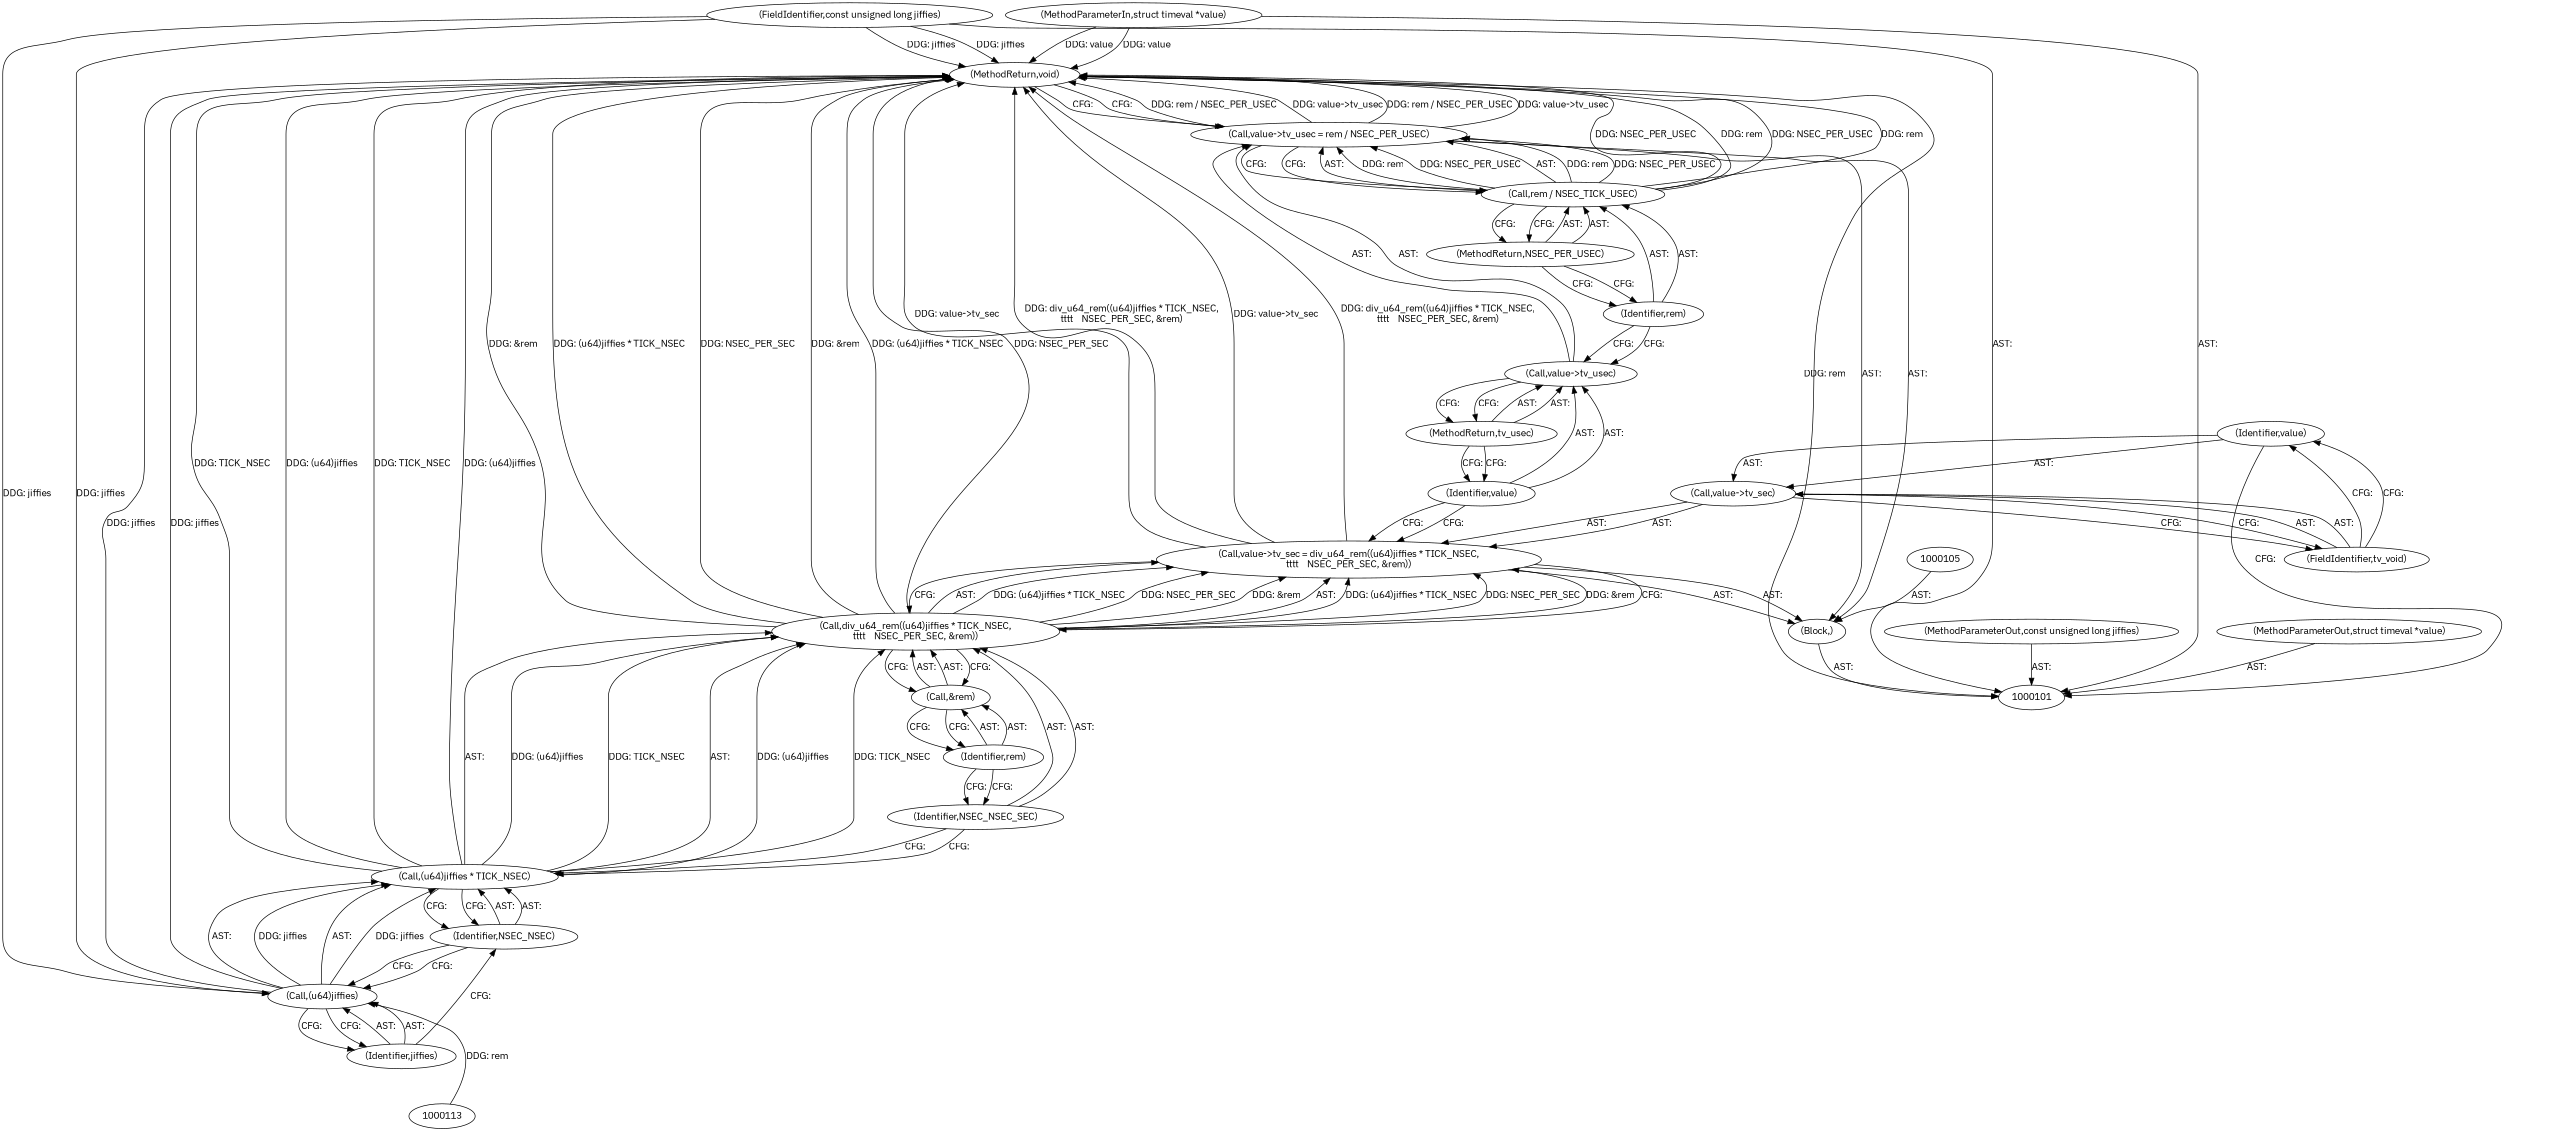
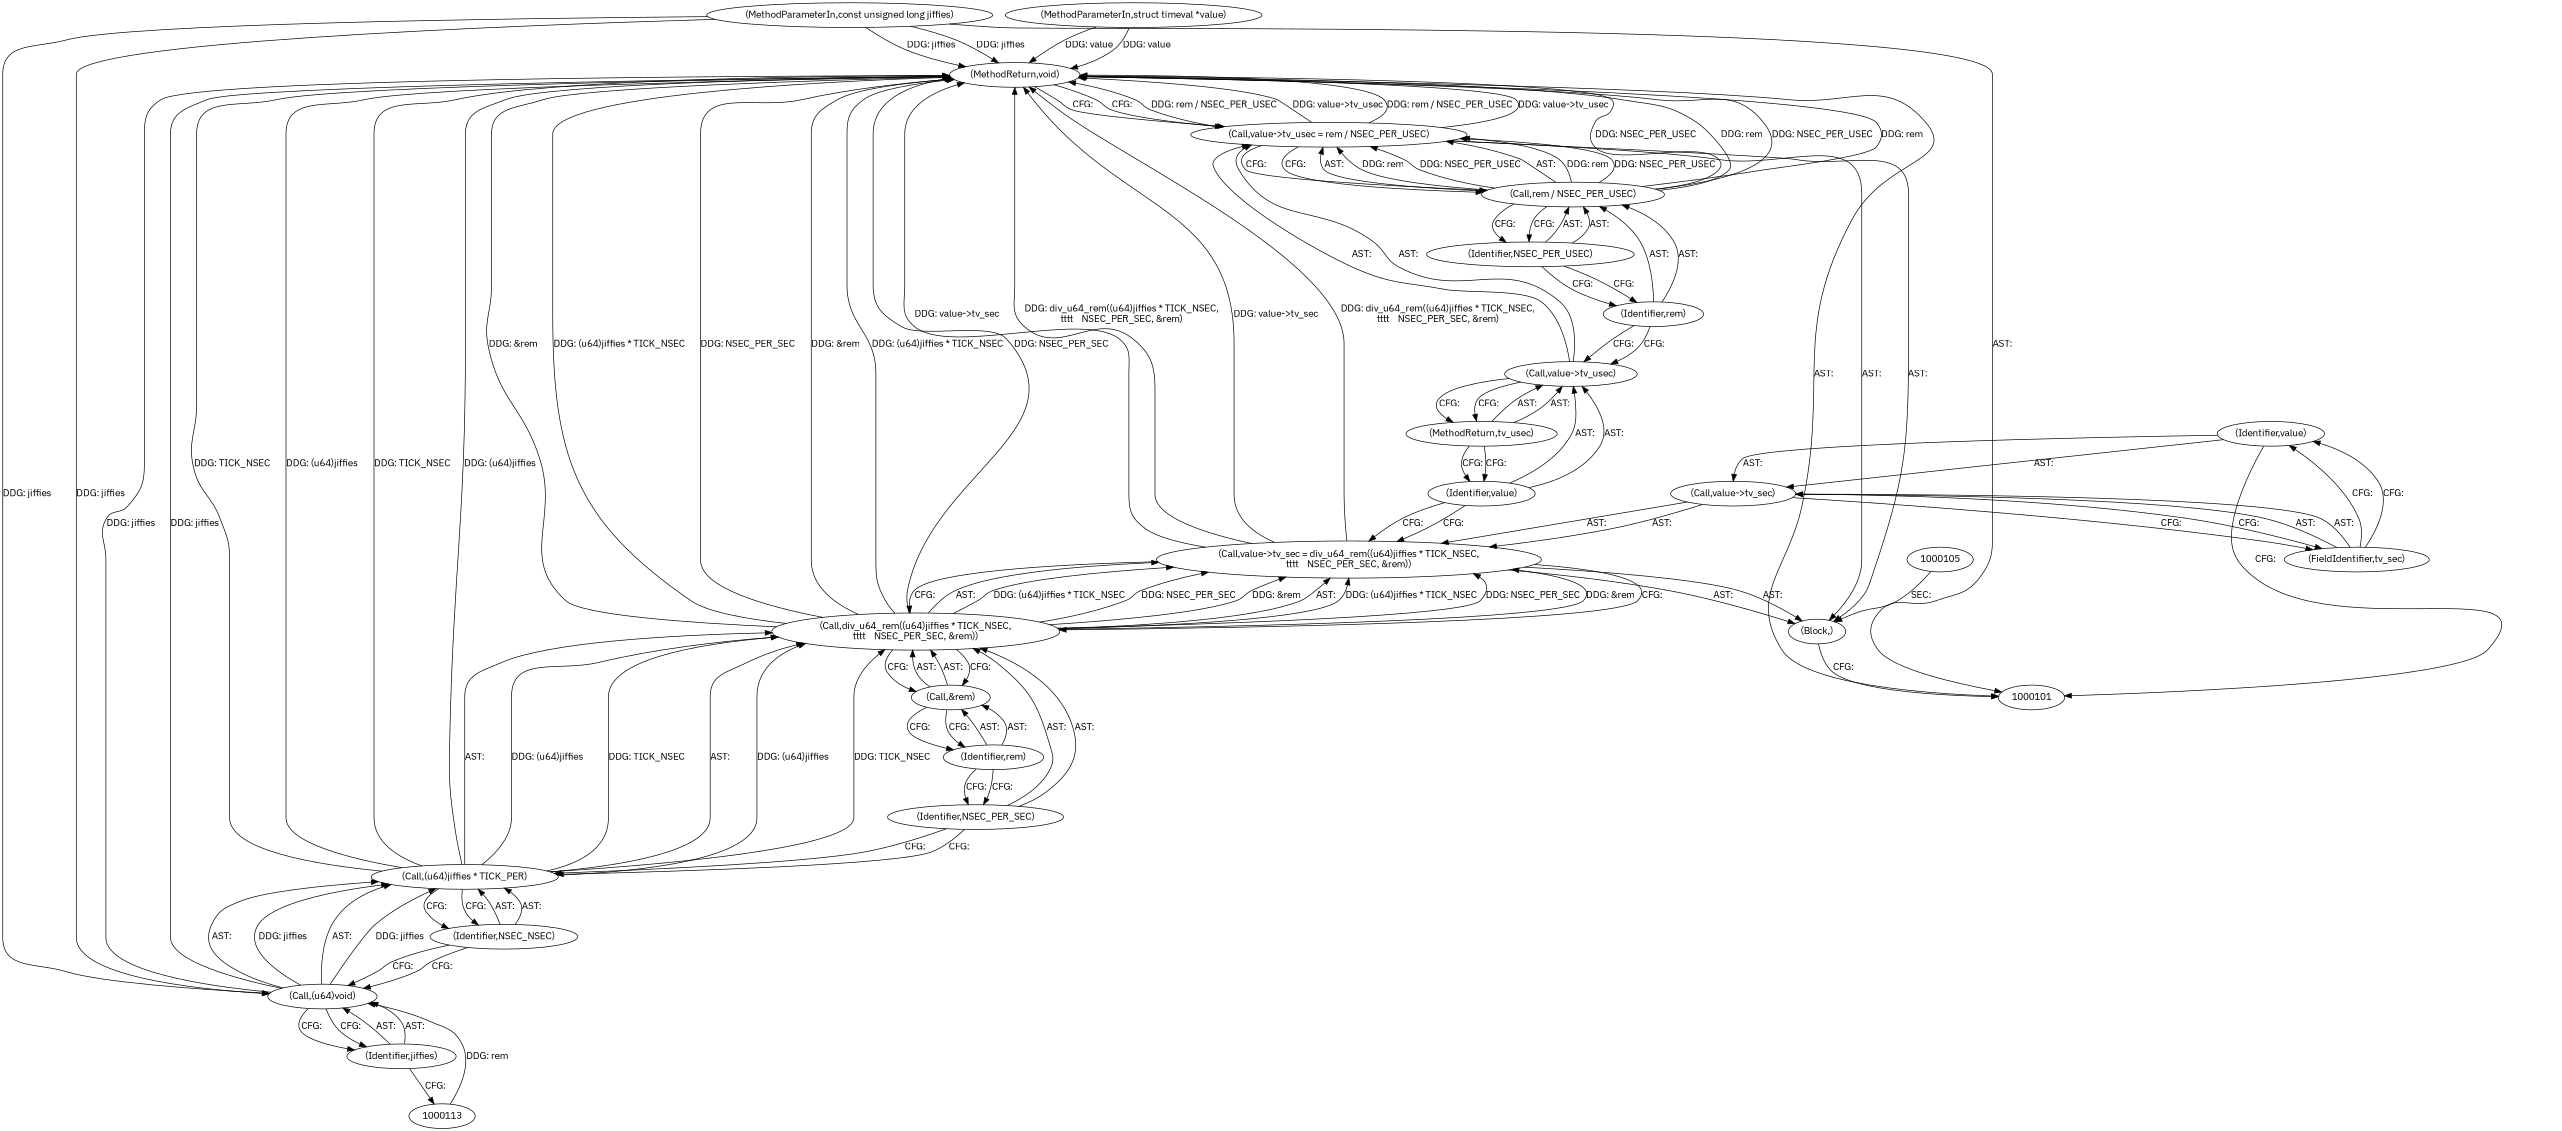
(850, 15) -> (850, 15)
(2085, 45) -> none
(1573, 195) -> (1573, 195)
(1530, 254) -> (1530, 254)
(1825, 374) -> (1825, 374)
(2357, 560) -> (2357, 560)
(1922, 596) -> (1922, 596)
(2032, 632) -> none
(2349, 632) -> none
(1845, 668) -> (1845, 668)
(976, 817) -> (976, 817)
(465, 877) -> (465, 877)
(322, 997) -> (322, 997)
(456, 1002) -> (420, 1084)
